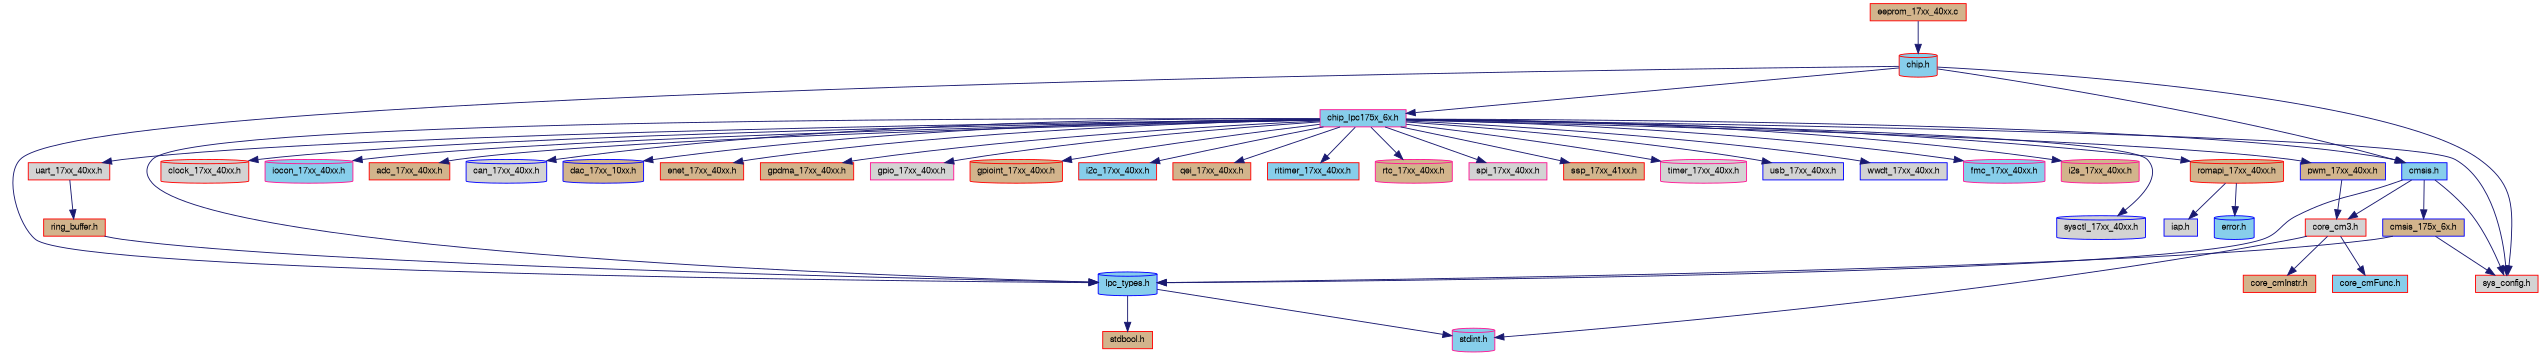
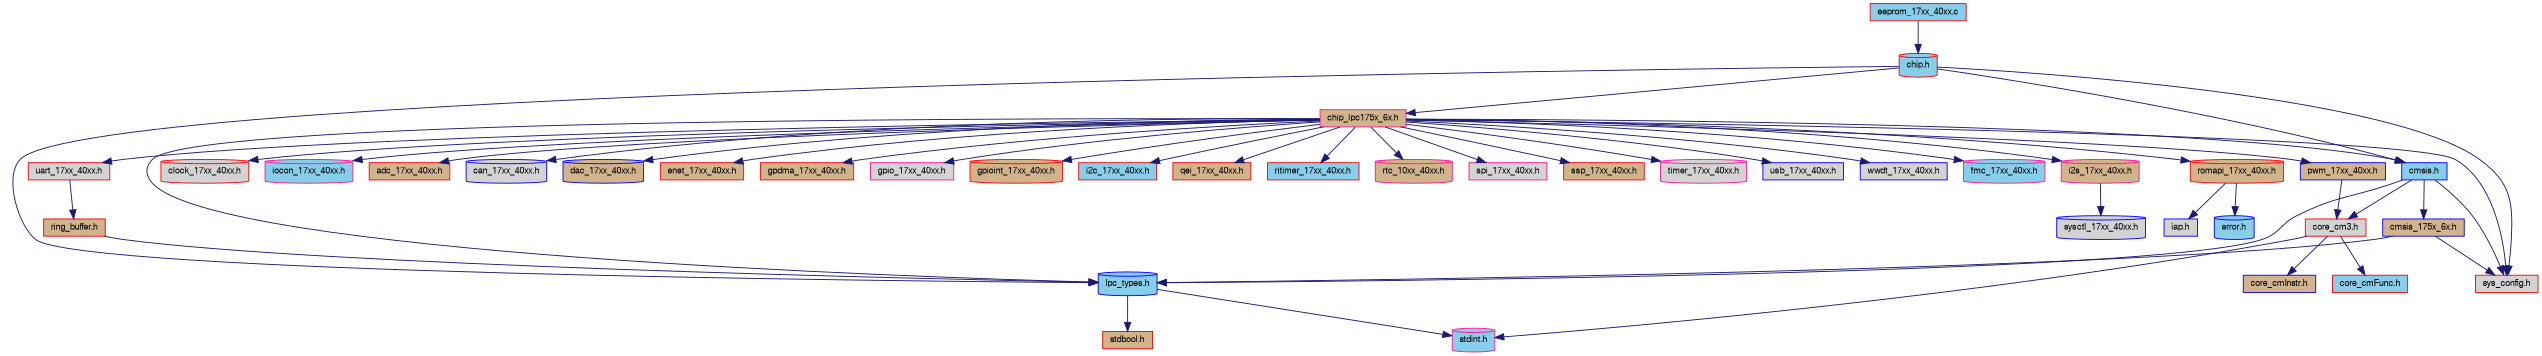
(1918, 12) -> (1918, 12)
(1363, 118) -> (1363, 118)
(1809, 130) -> (2101, 195)
(603, 171) -> (603, 171)
(1414, 171) -> (1414, 171)
(1604, 171) -> (1604, 171)
(2279, 284) -> (2279, 284)
